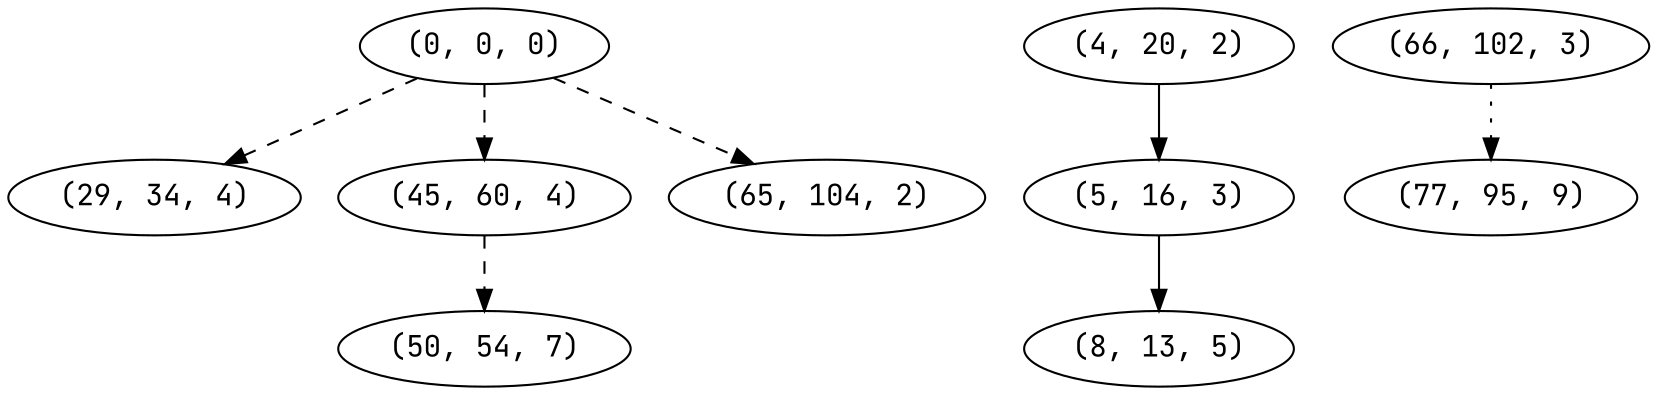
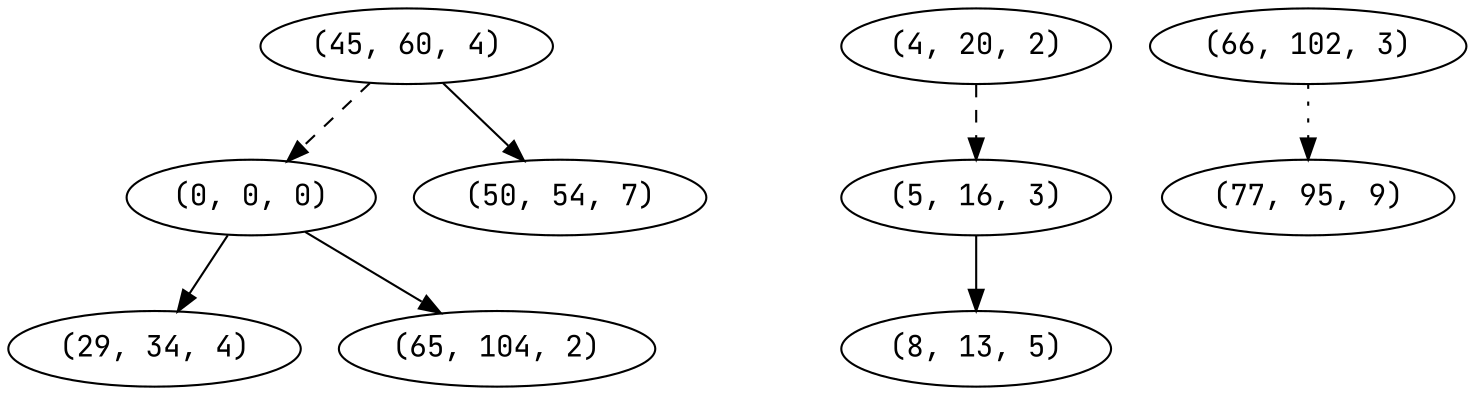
(484, 112) -> (336, 115)
(1159, 112) -> (976, 112)
(331, 117) -> (209, 264)
(644, 117) -> (363, 267)
(484, 263) -> (476, 114)
